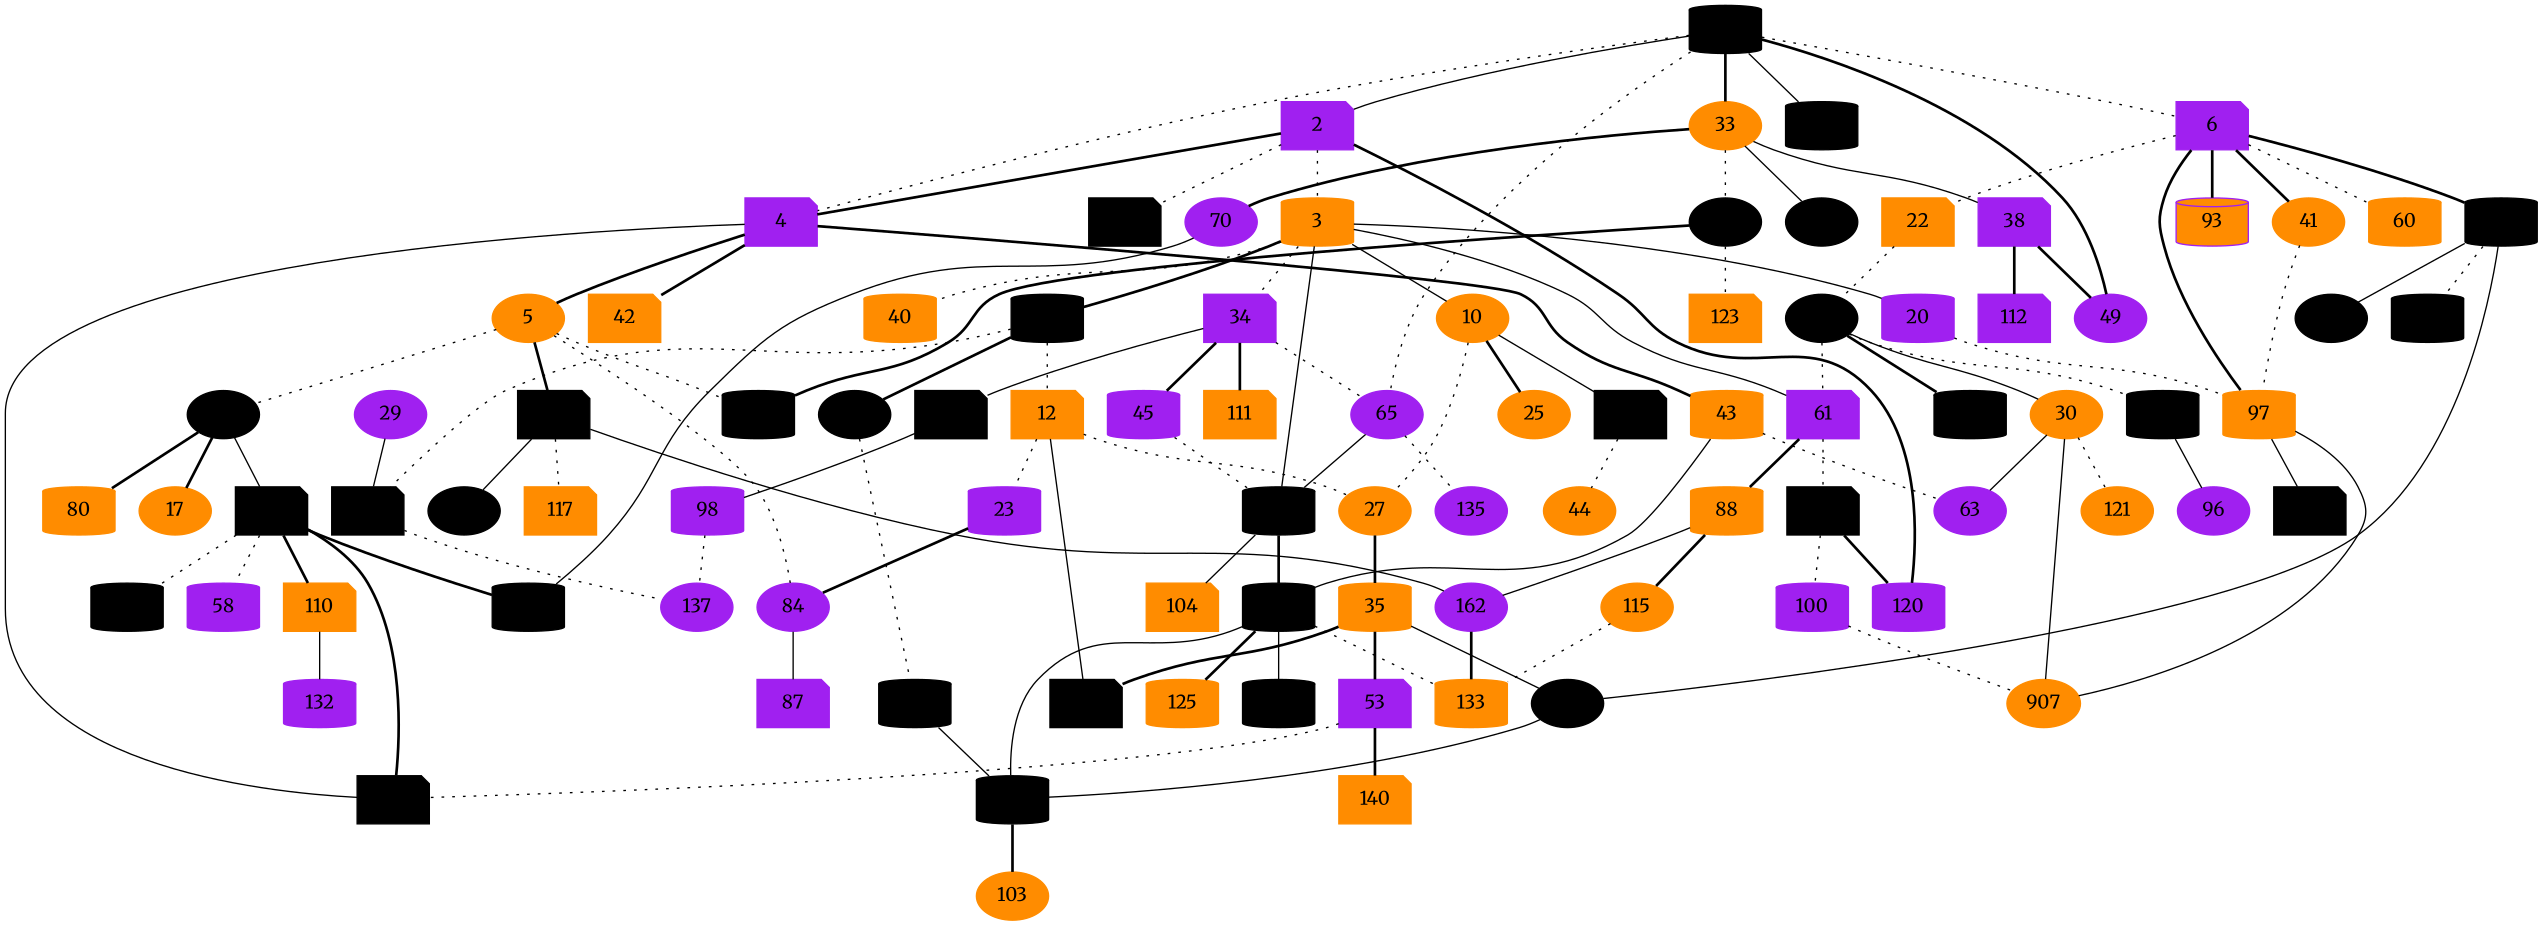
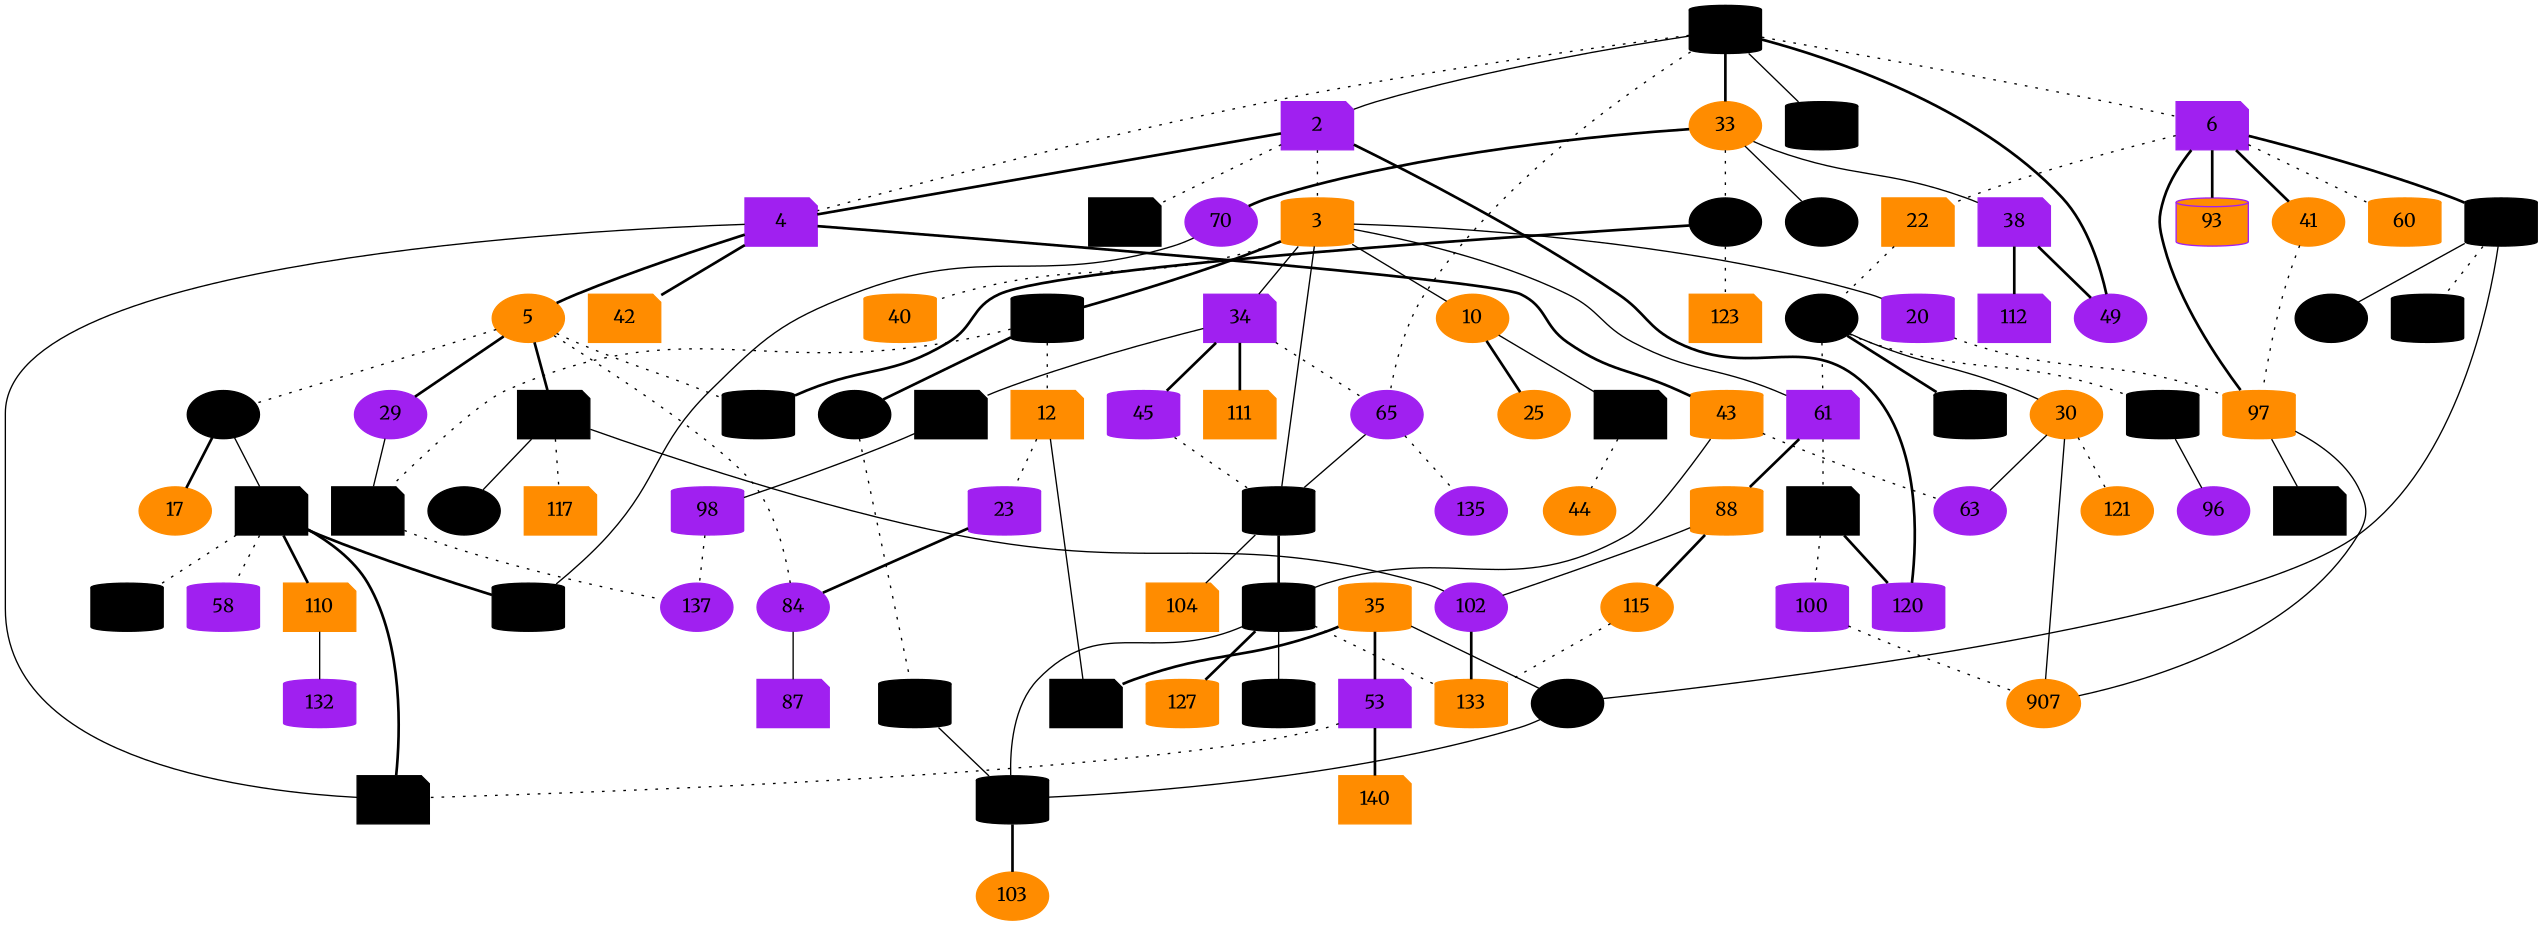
(1276, 274) -> (1276, 274)
none -> (459, 367)
(79, 511) -> none
(1375, 511) -> none
(1471, 607) -> (1471, 607)
(1182, 704) -> (1182, 704)
